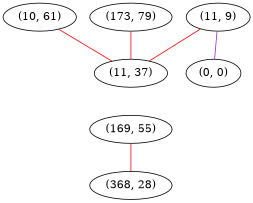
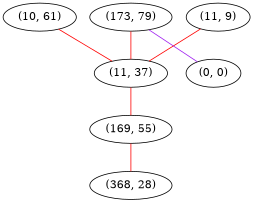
(216, 45) -> (168, 43)
none -> (131, 101)
